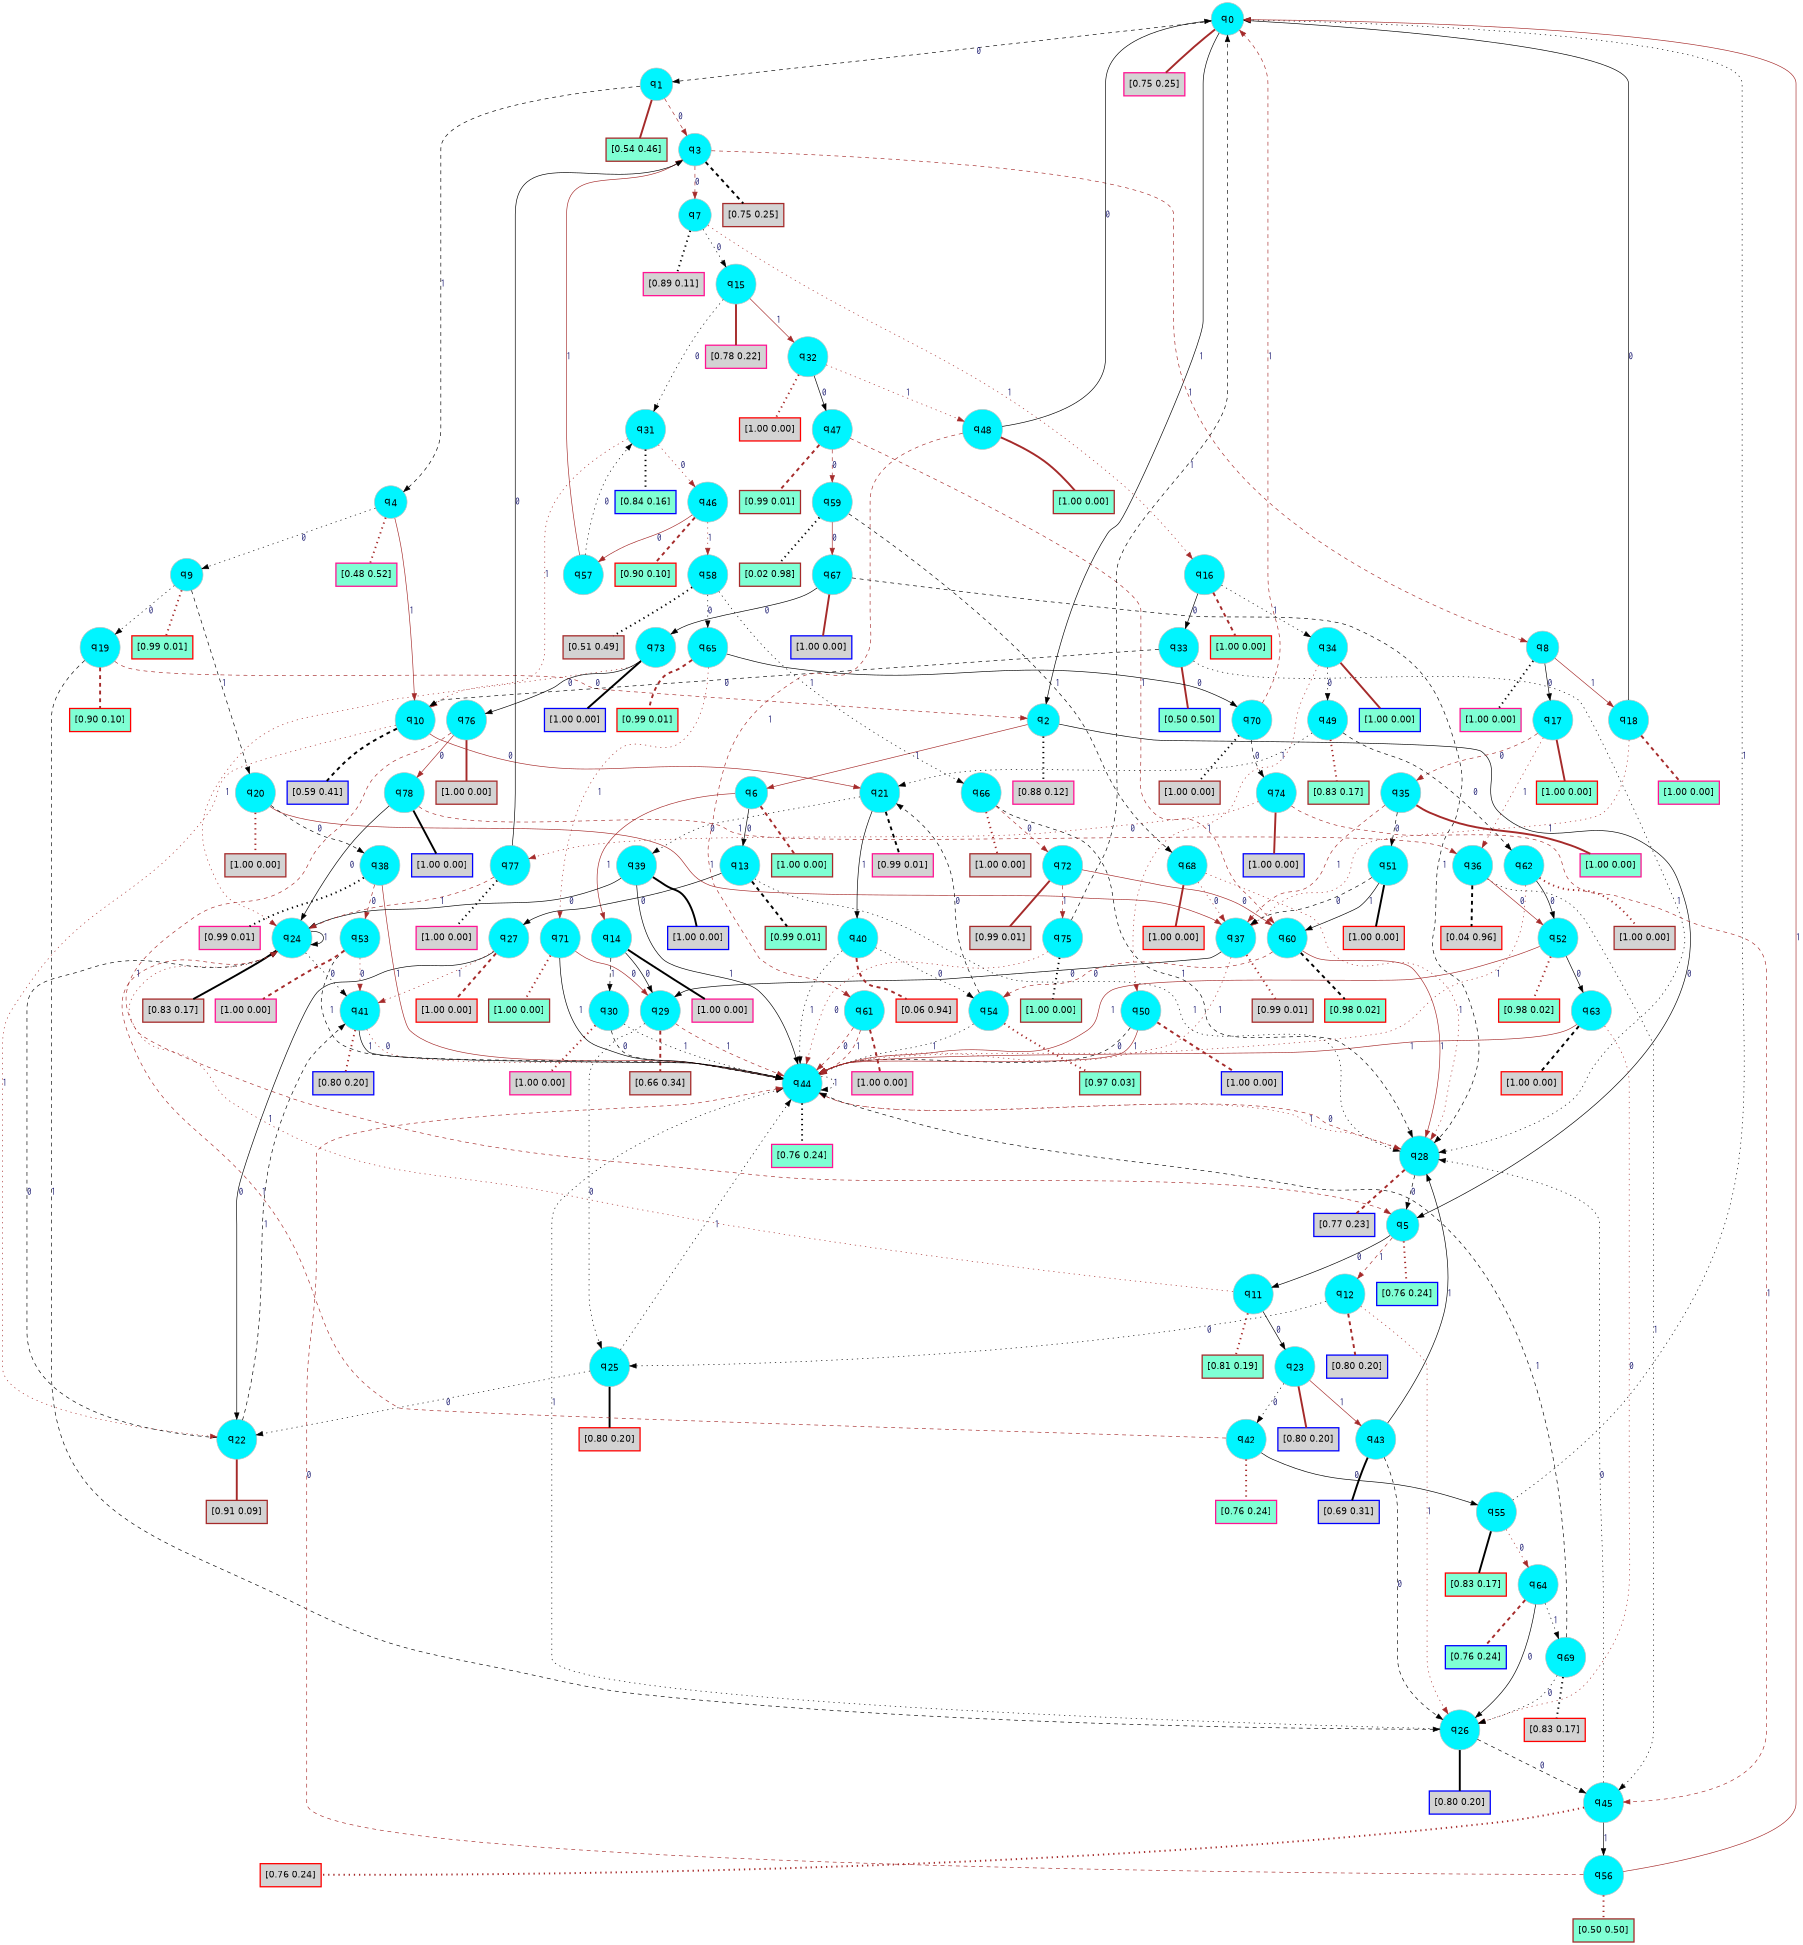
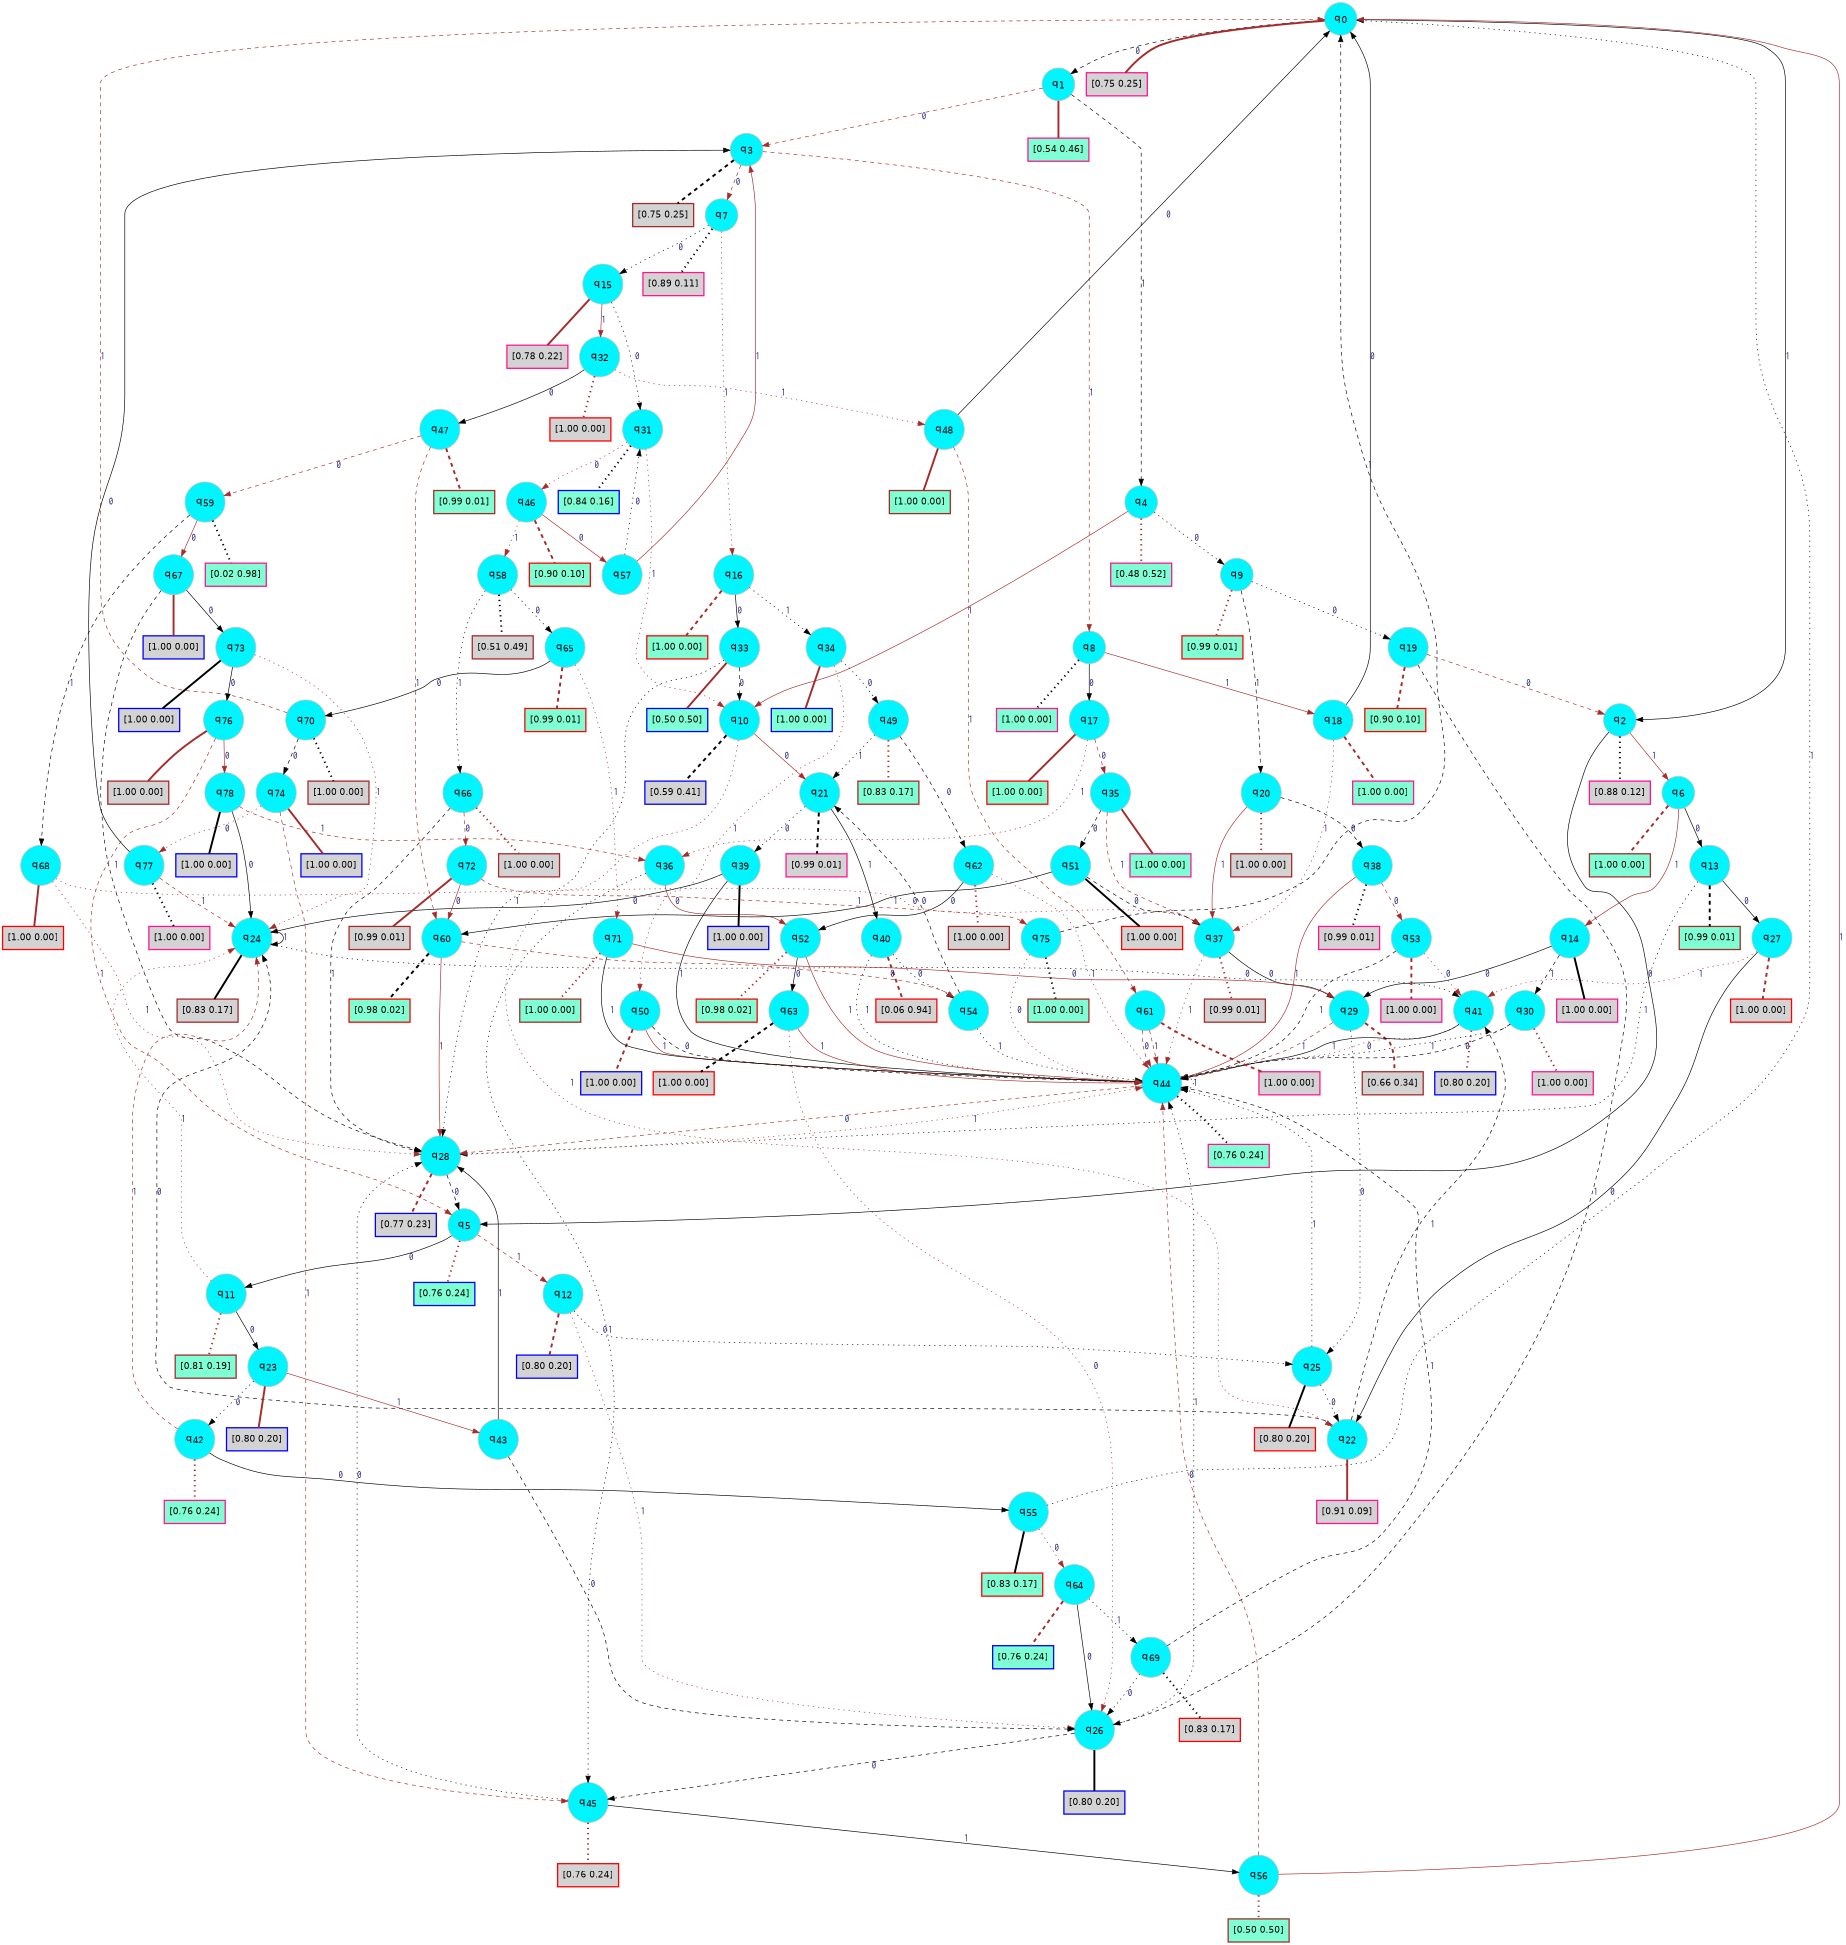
(637, 150) -> (1058, 150)
(770, 575) -> (236, 575)
(1471, 938) -> none
(1110, 1083) -> none
(237, 1512) -> (1347, 1512)
(1349, 1512) -> none
